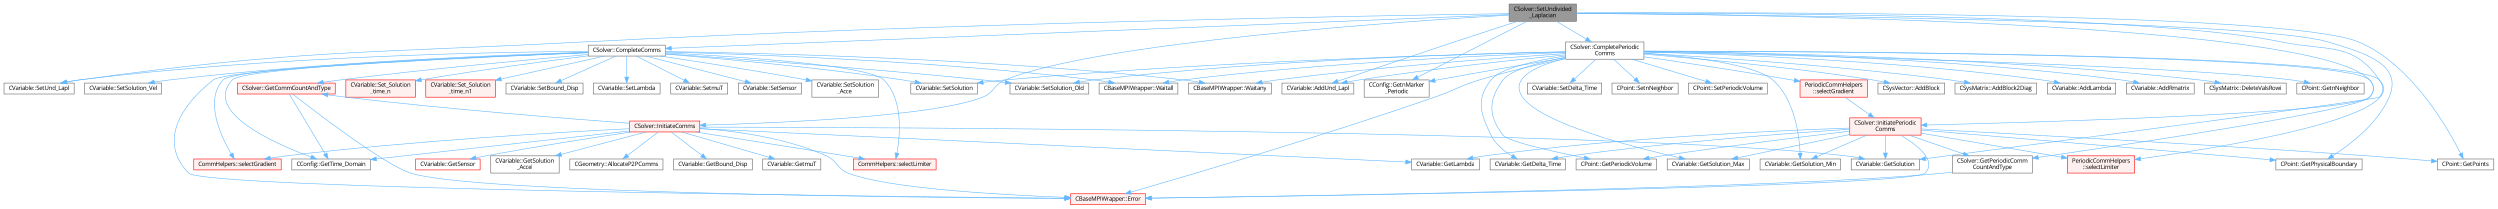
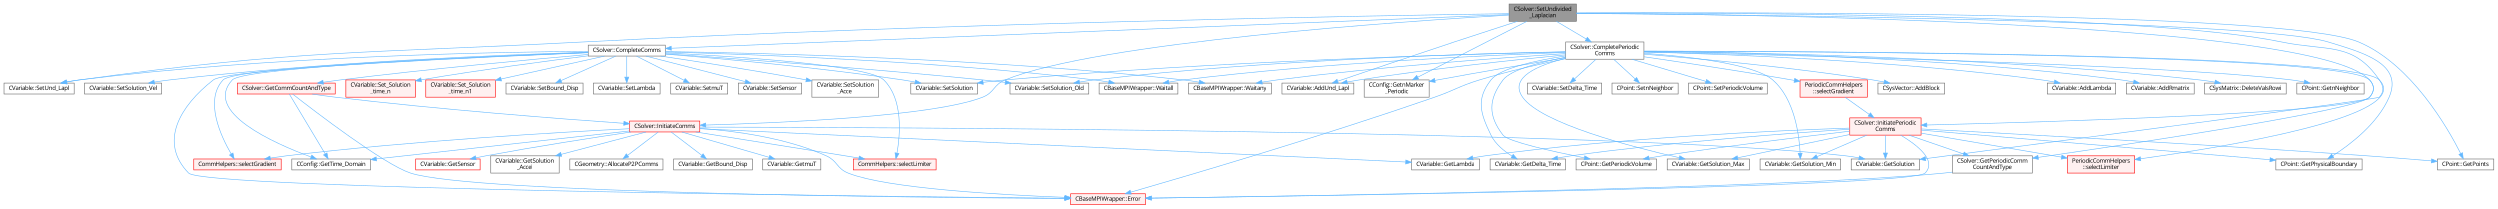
(1996, 89) -> none
(478, 111) -> (468, 111)
